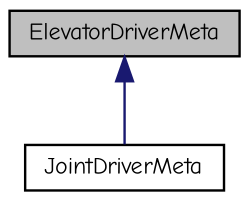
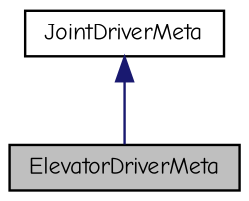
(125, 113) -> (125, 113)
